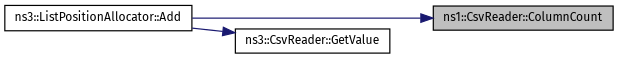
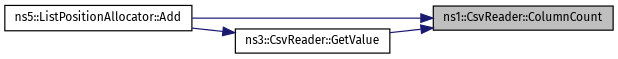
(98, 18) -> (98, 18)
none -> (405, 31)
